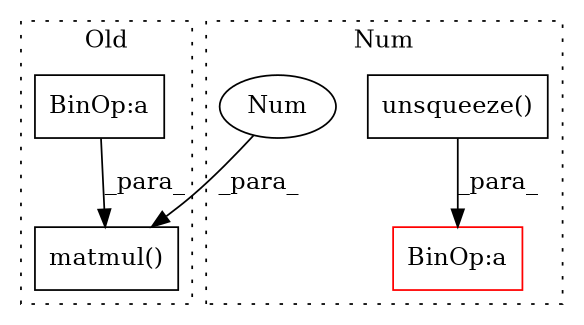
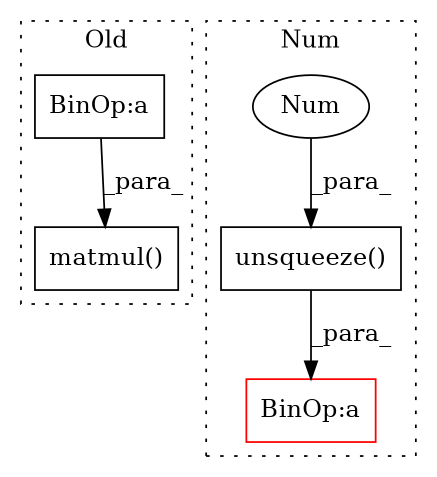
(218, 172) -> (311, 174)
